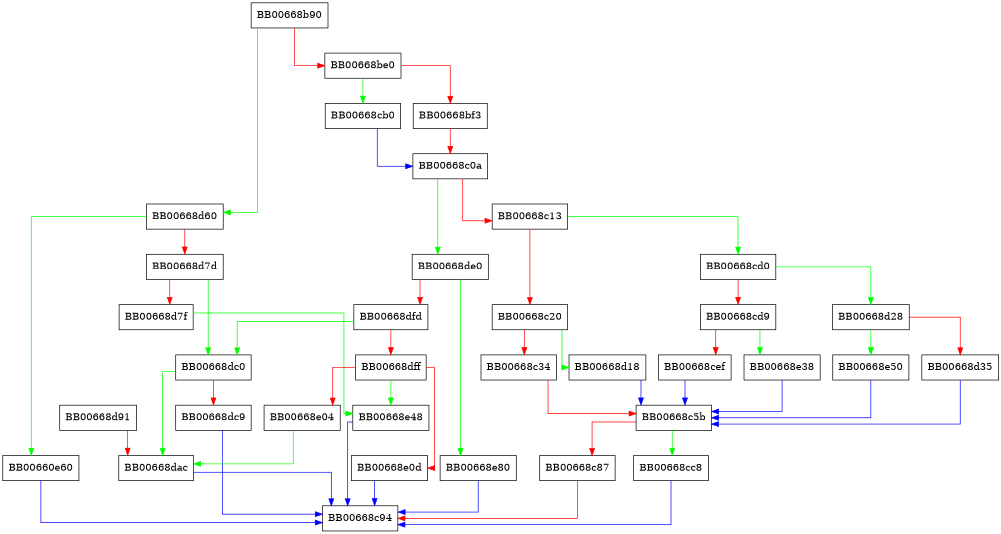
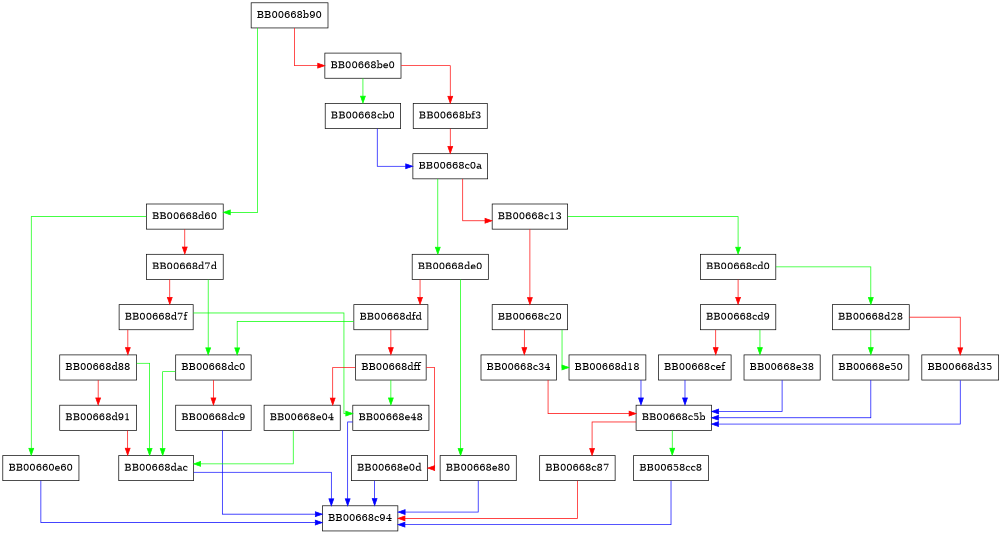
none -> (98, 367)
(671, 468) -> (671, 468)
